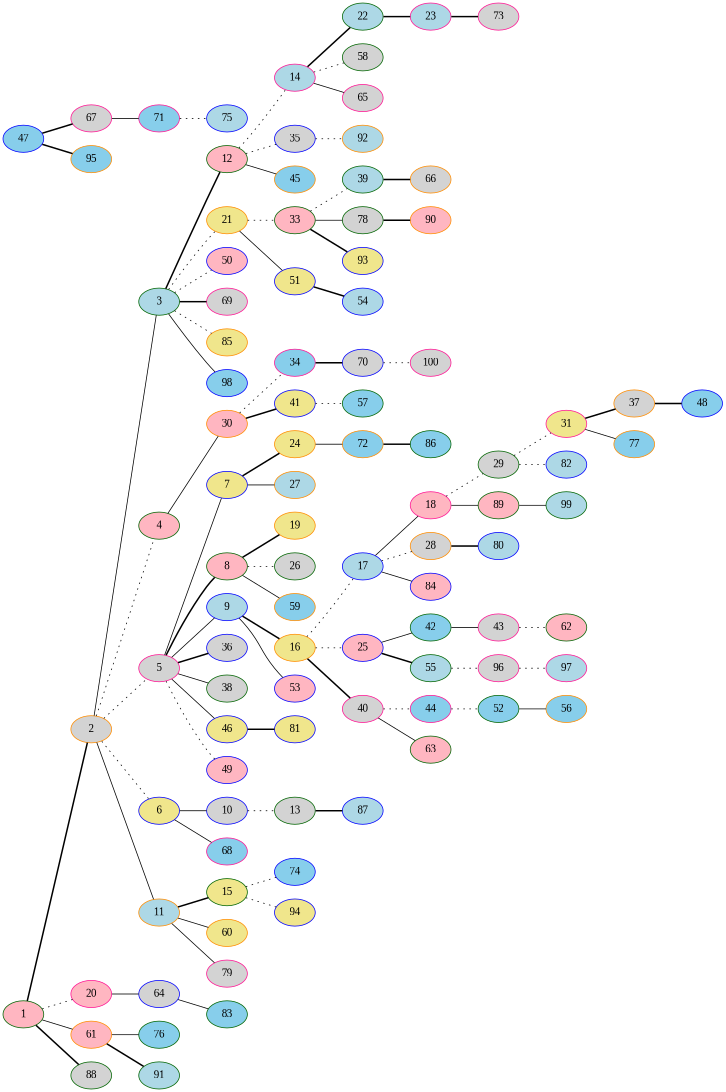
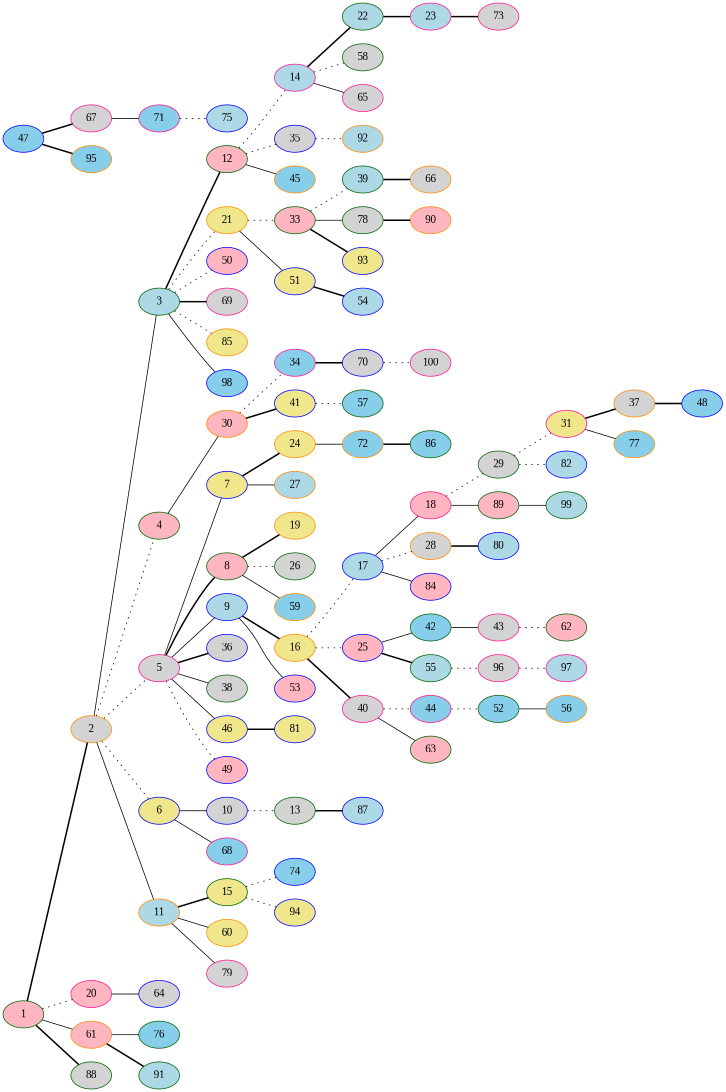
(227, 1014) -> none
